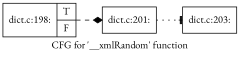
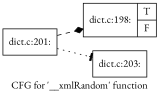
(85, 20) -> (66, 33)
